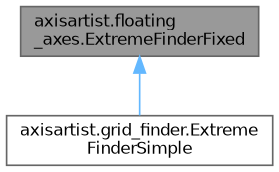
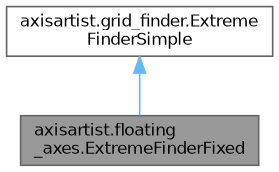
(140, 94) -> (140, 94)
